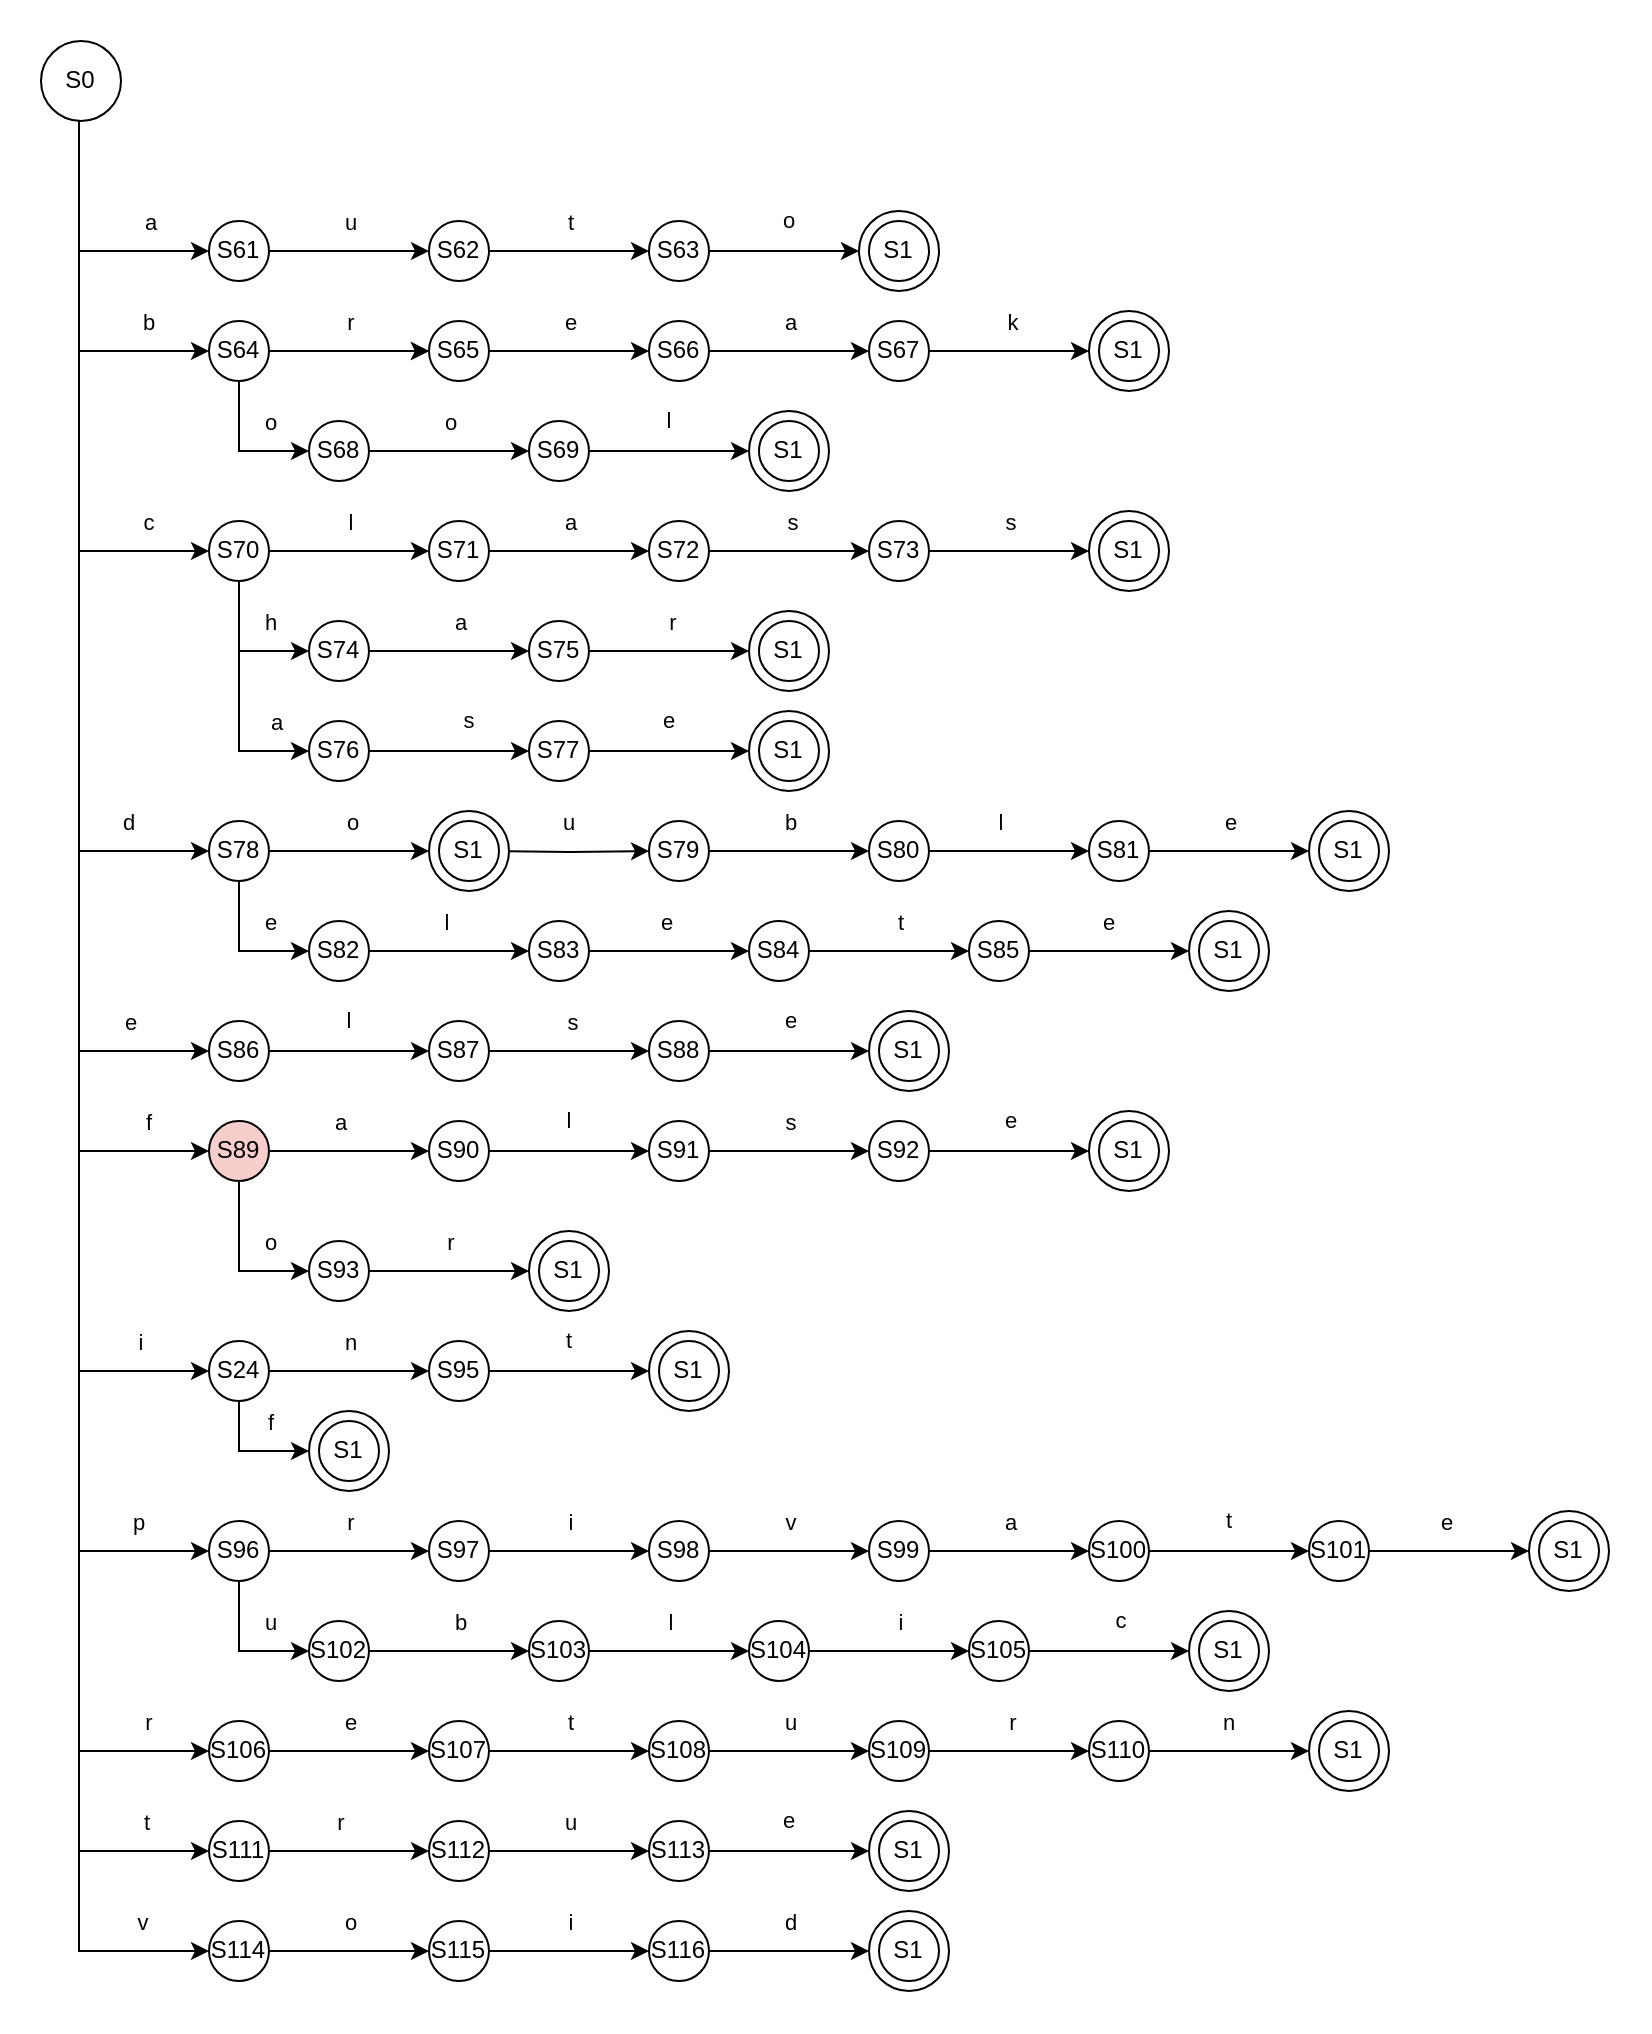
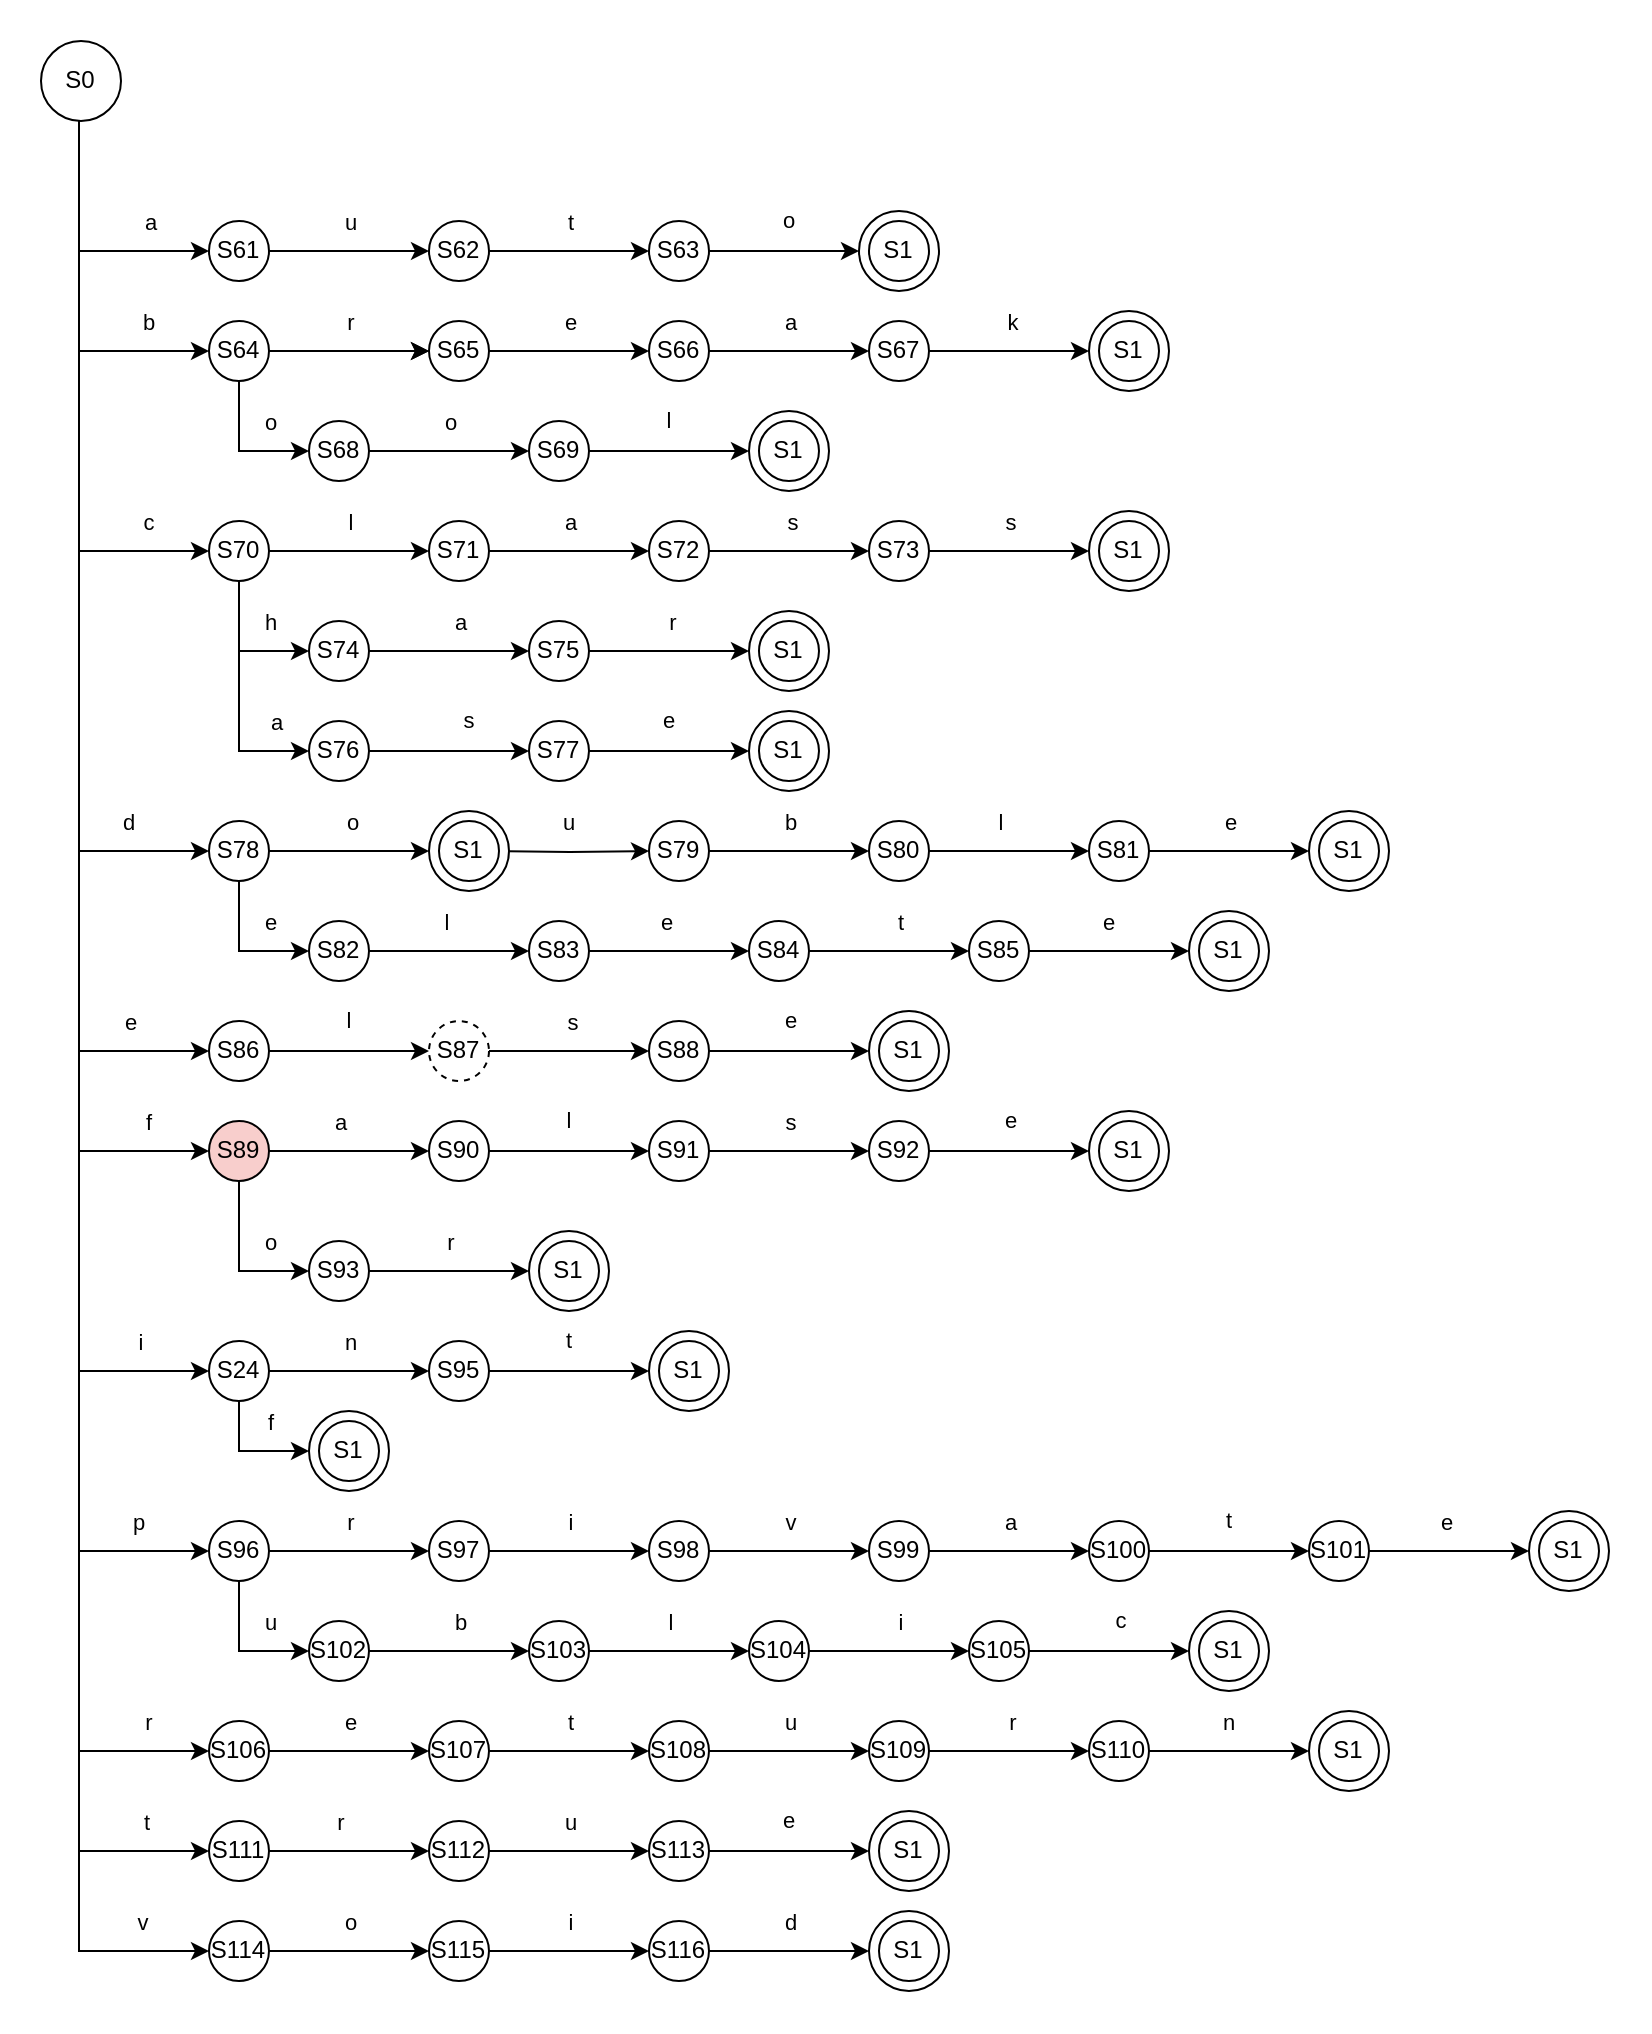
(459, 1051) -> (459, 1051)
